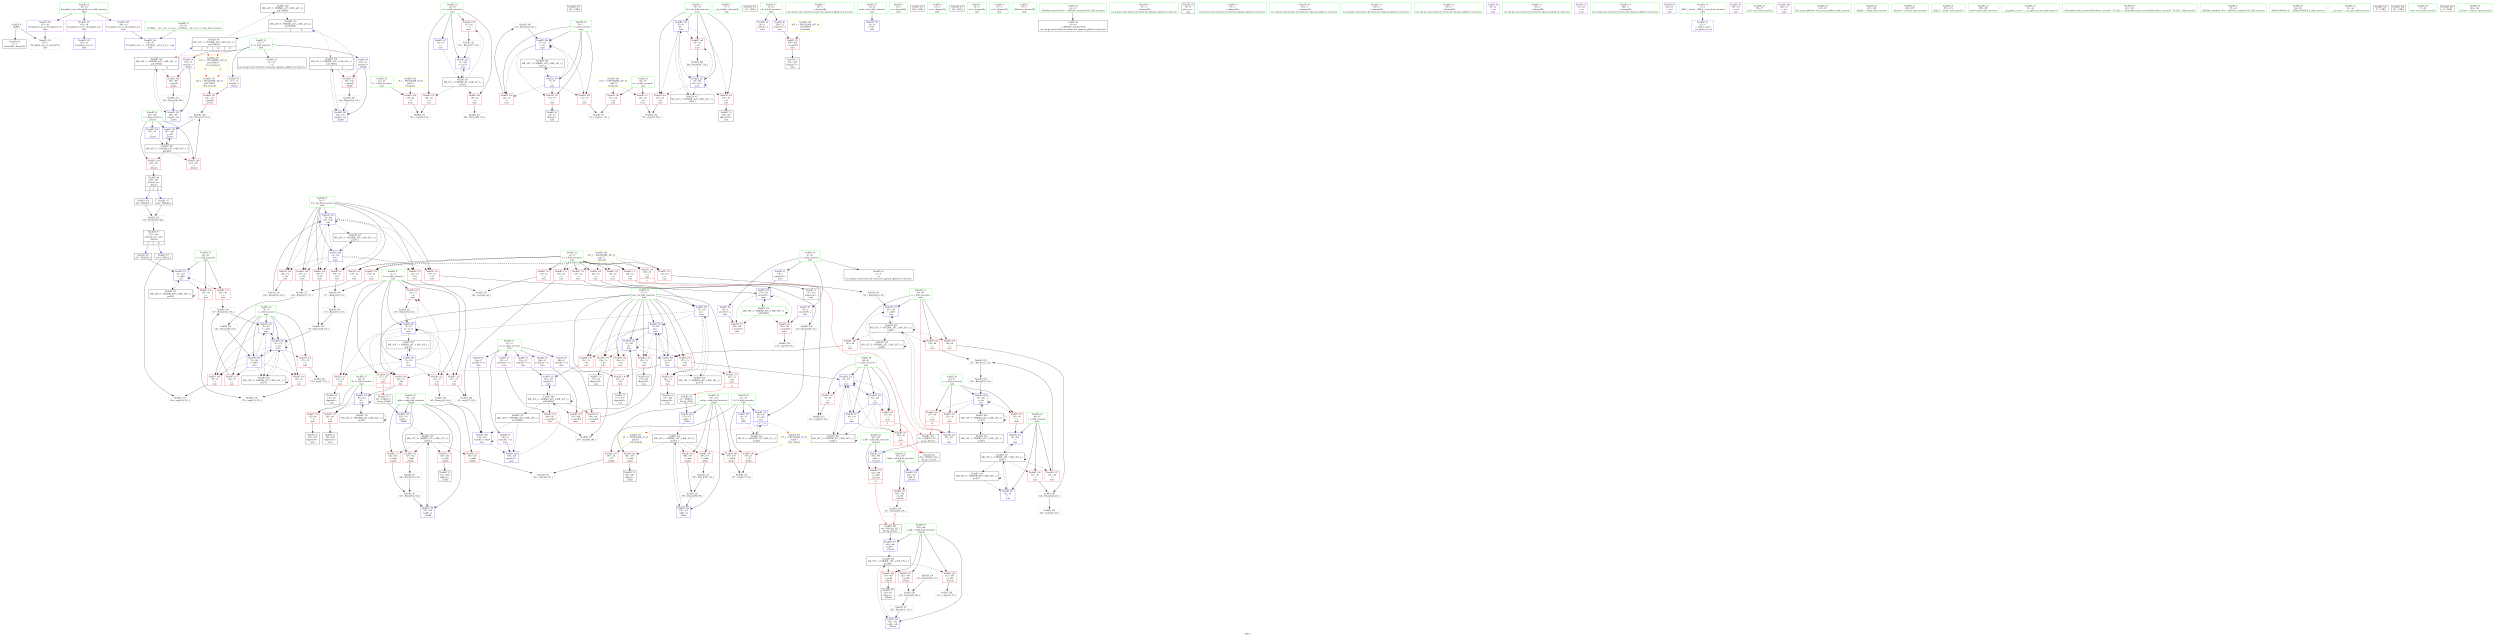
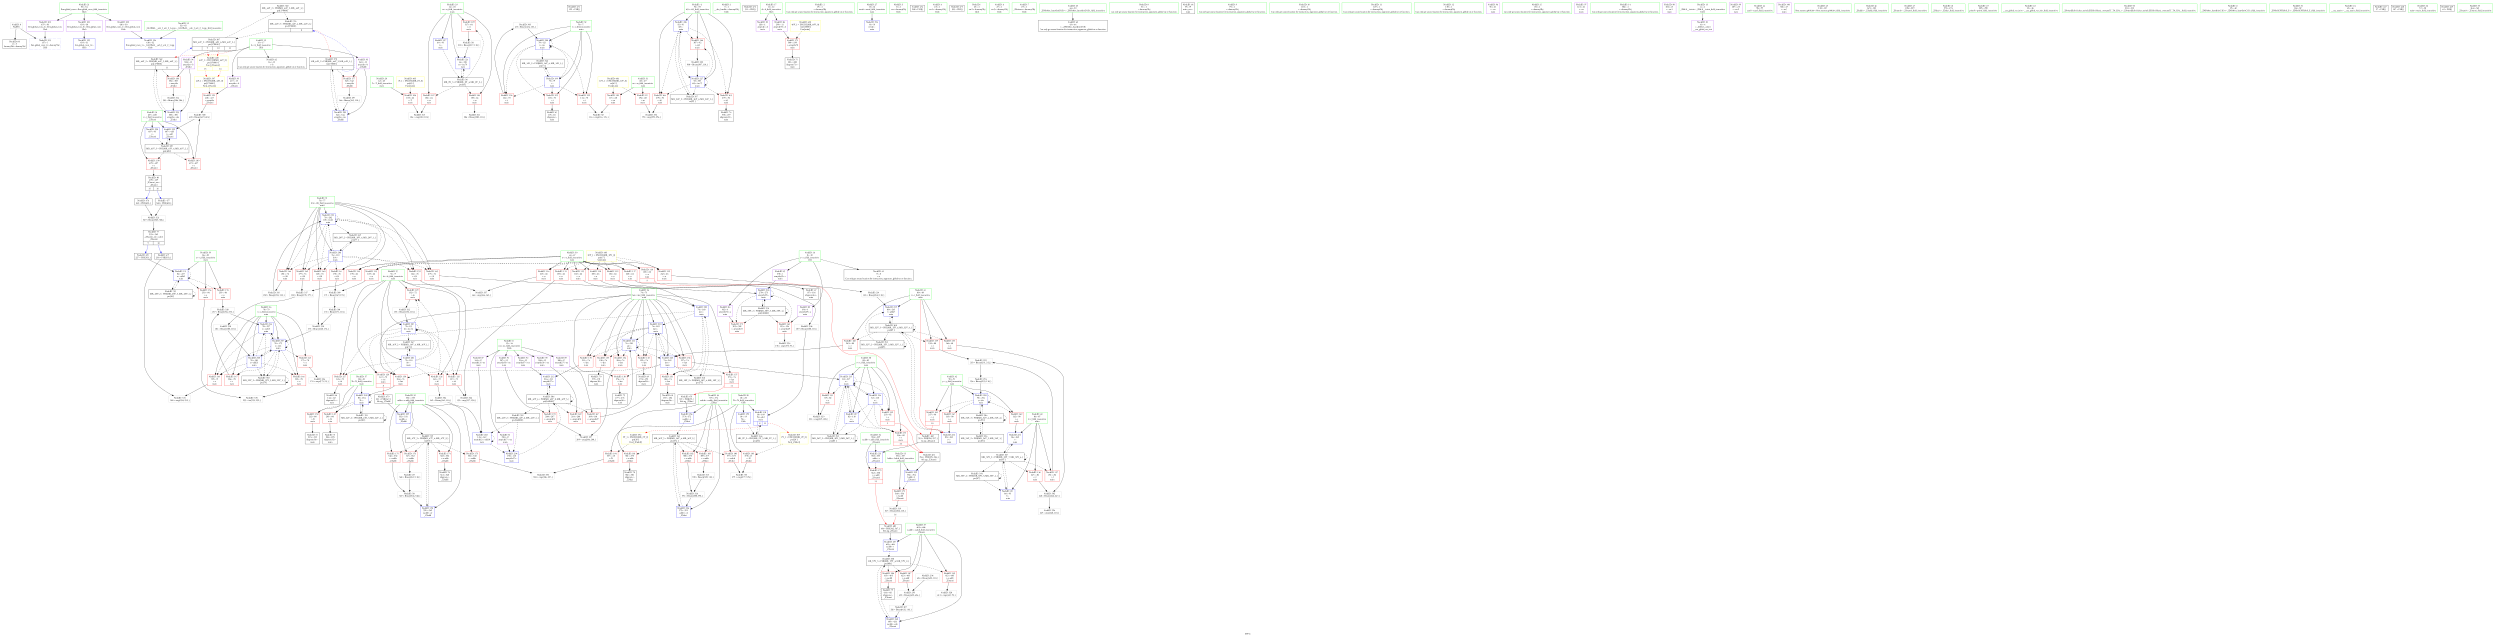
(764, 311) -> (764, 311)
(252, 400) -> (252, 400)
